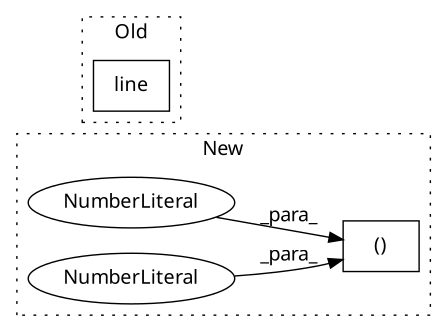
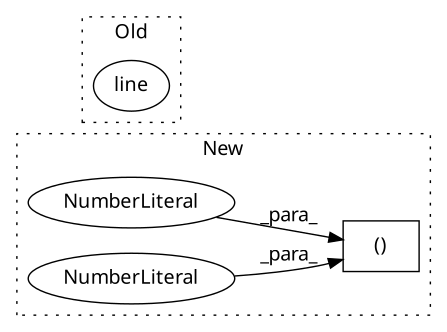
(131, 86) -> (131, 86)
